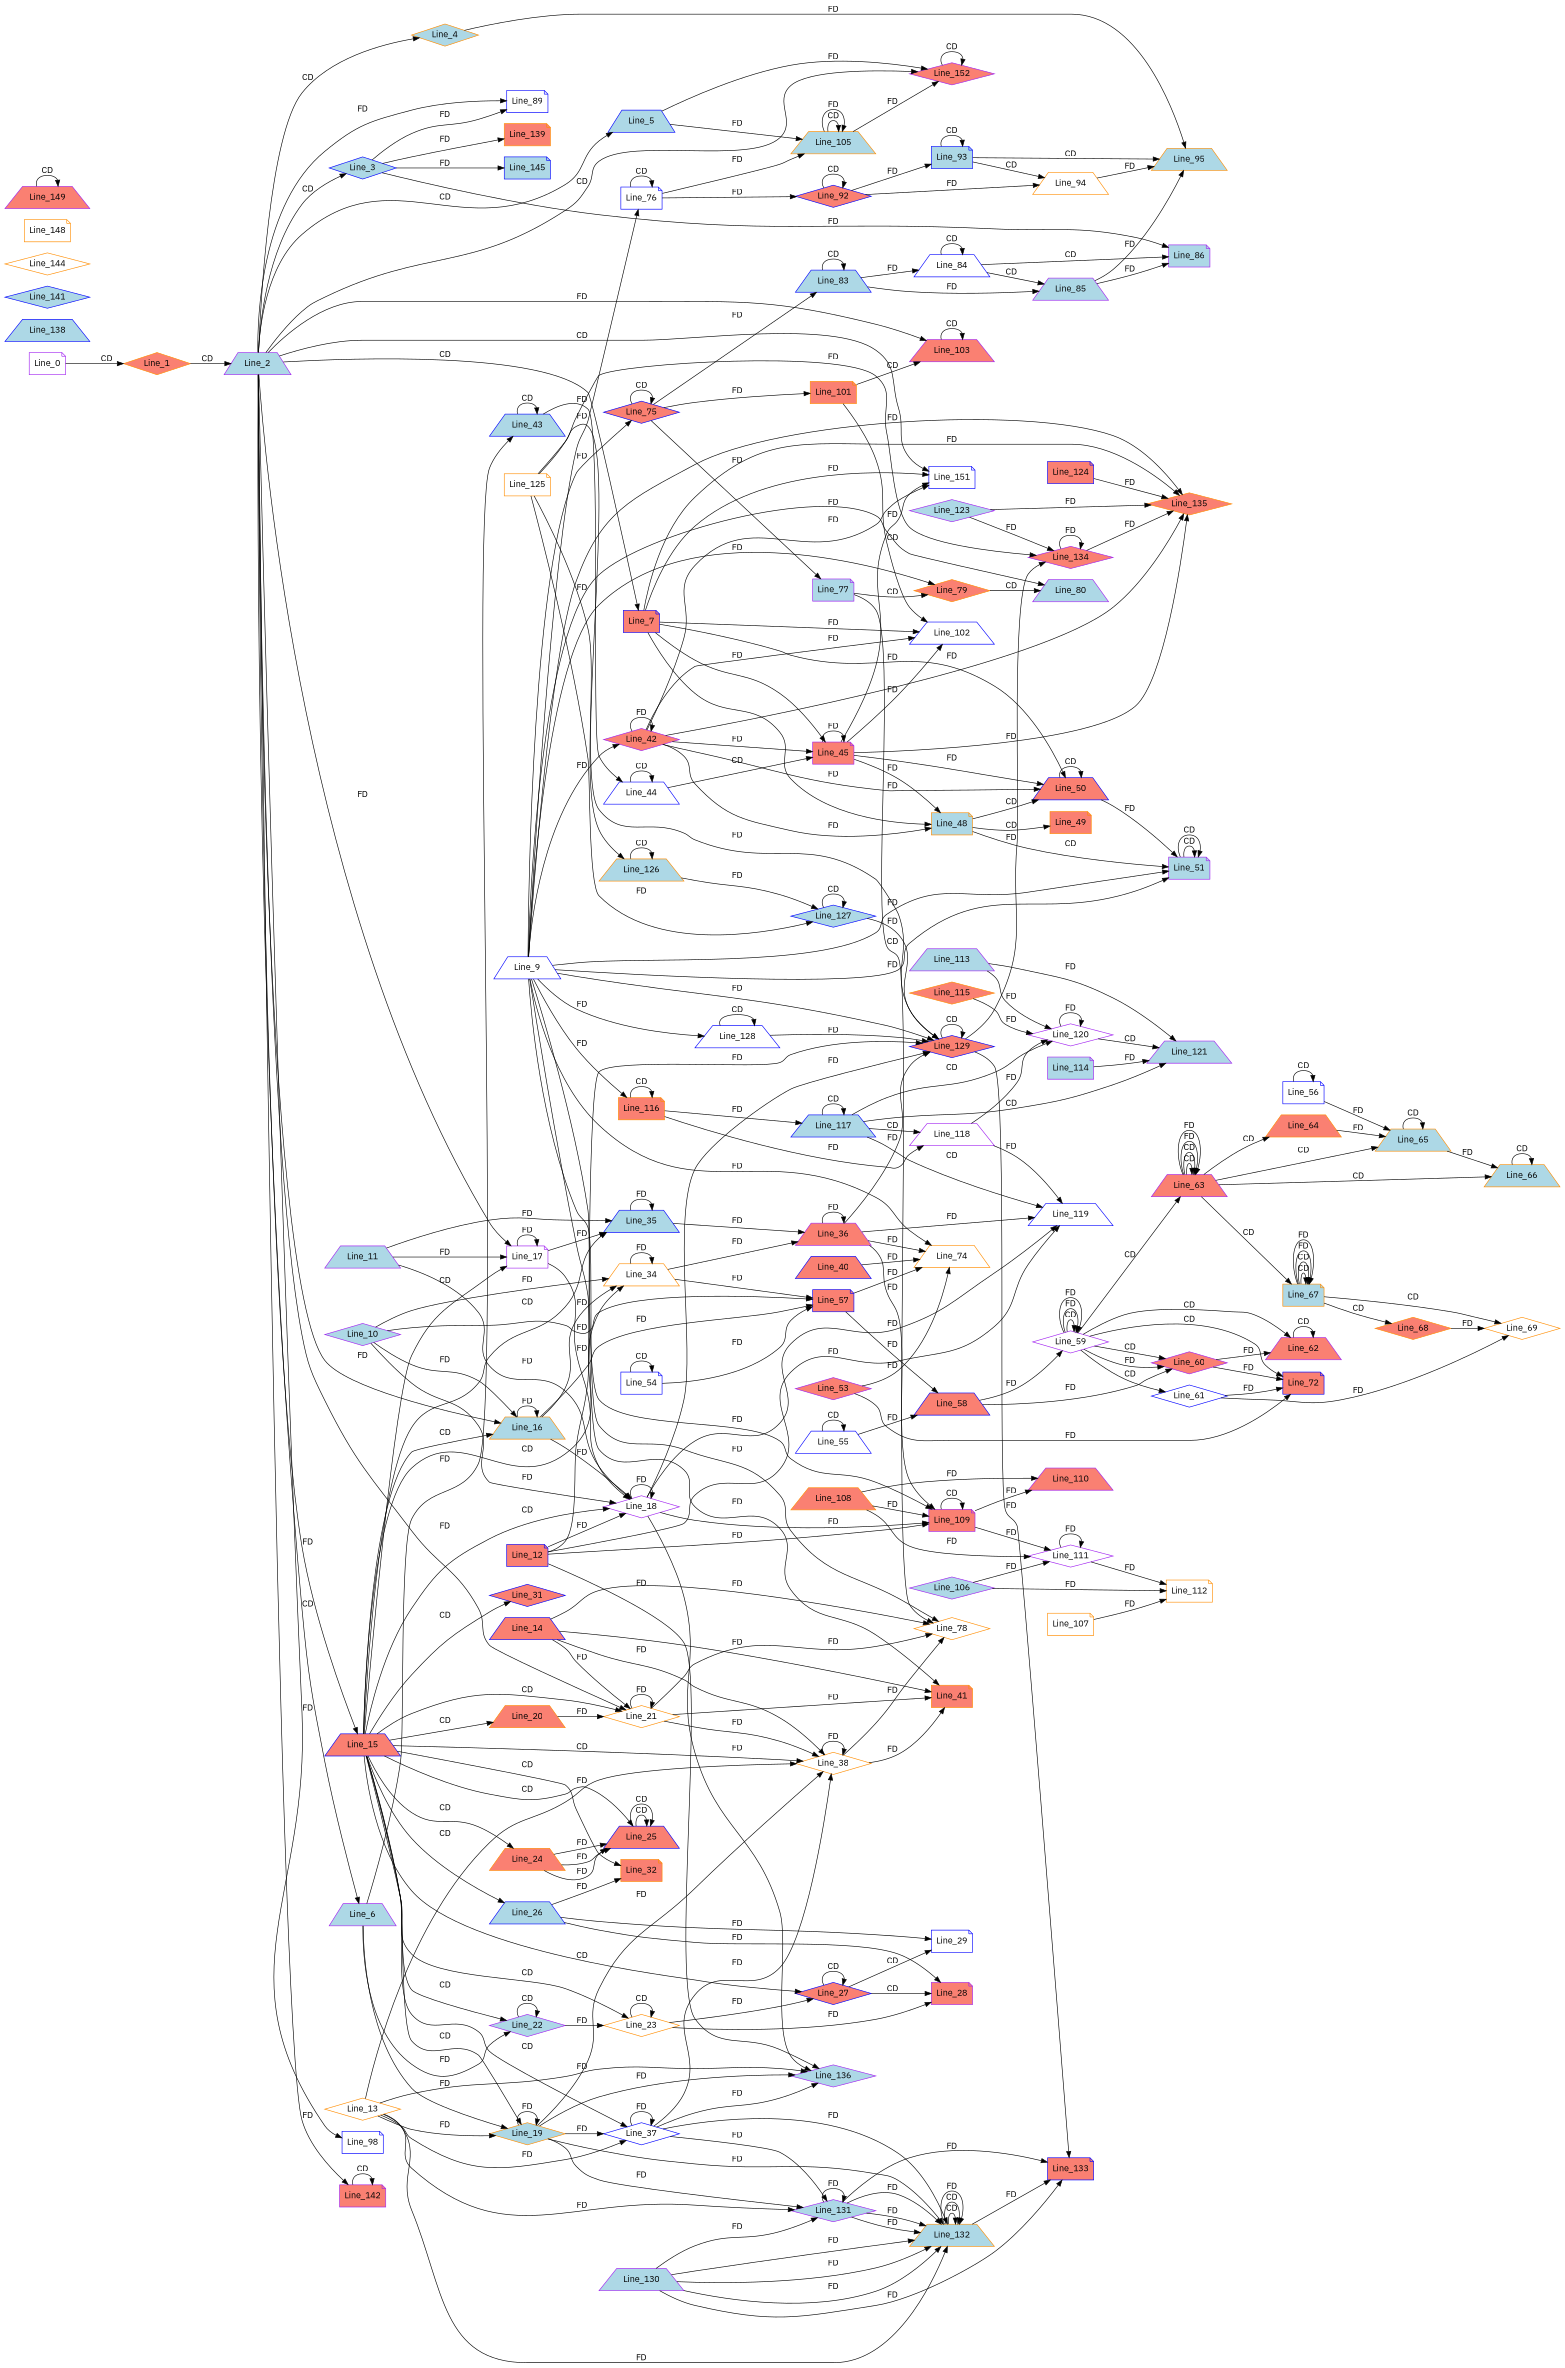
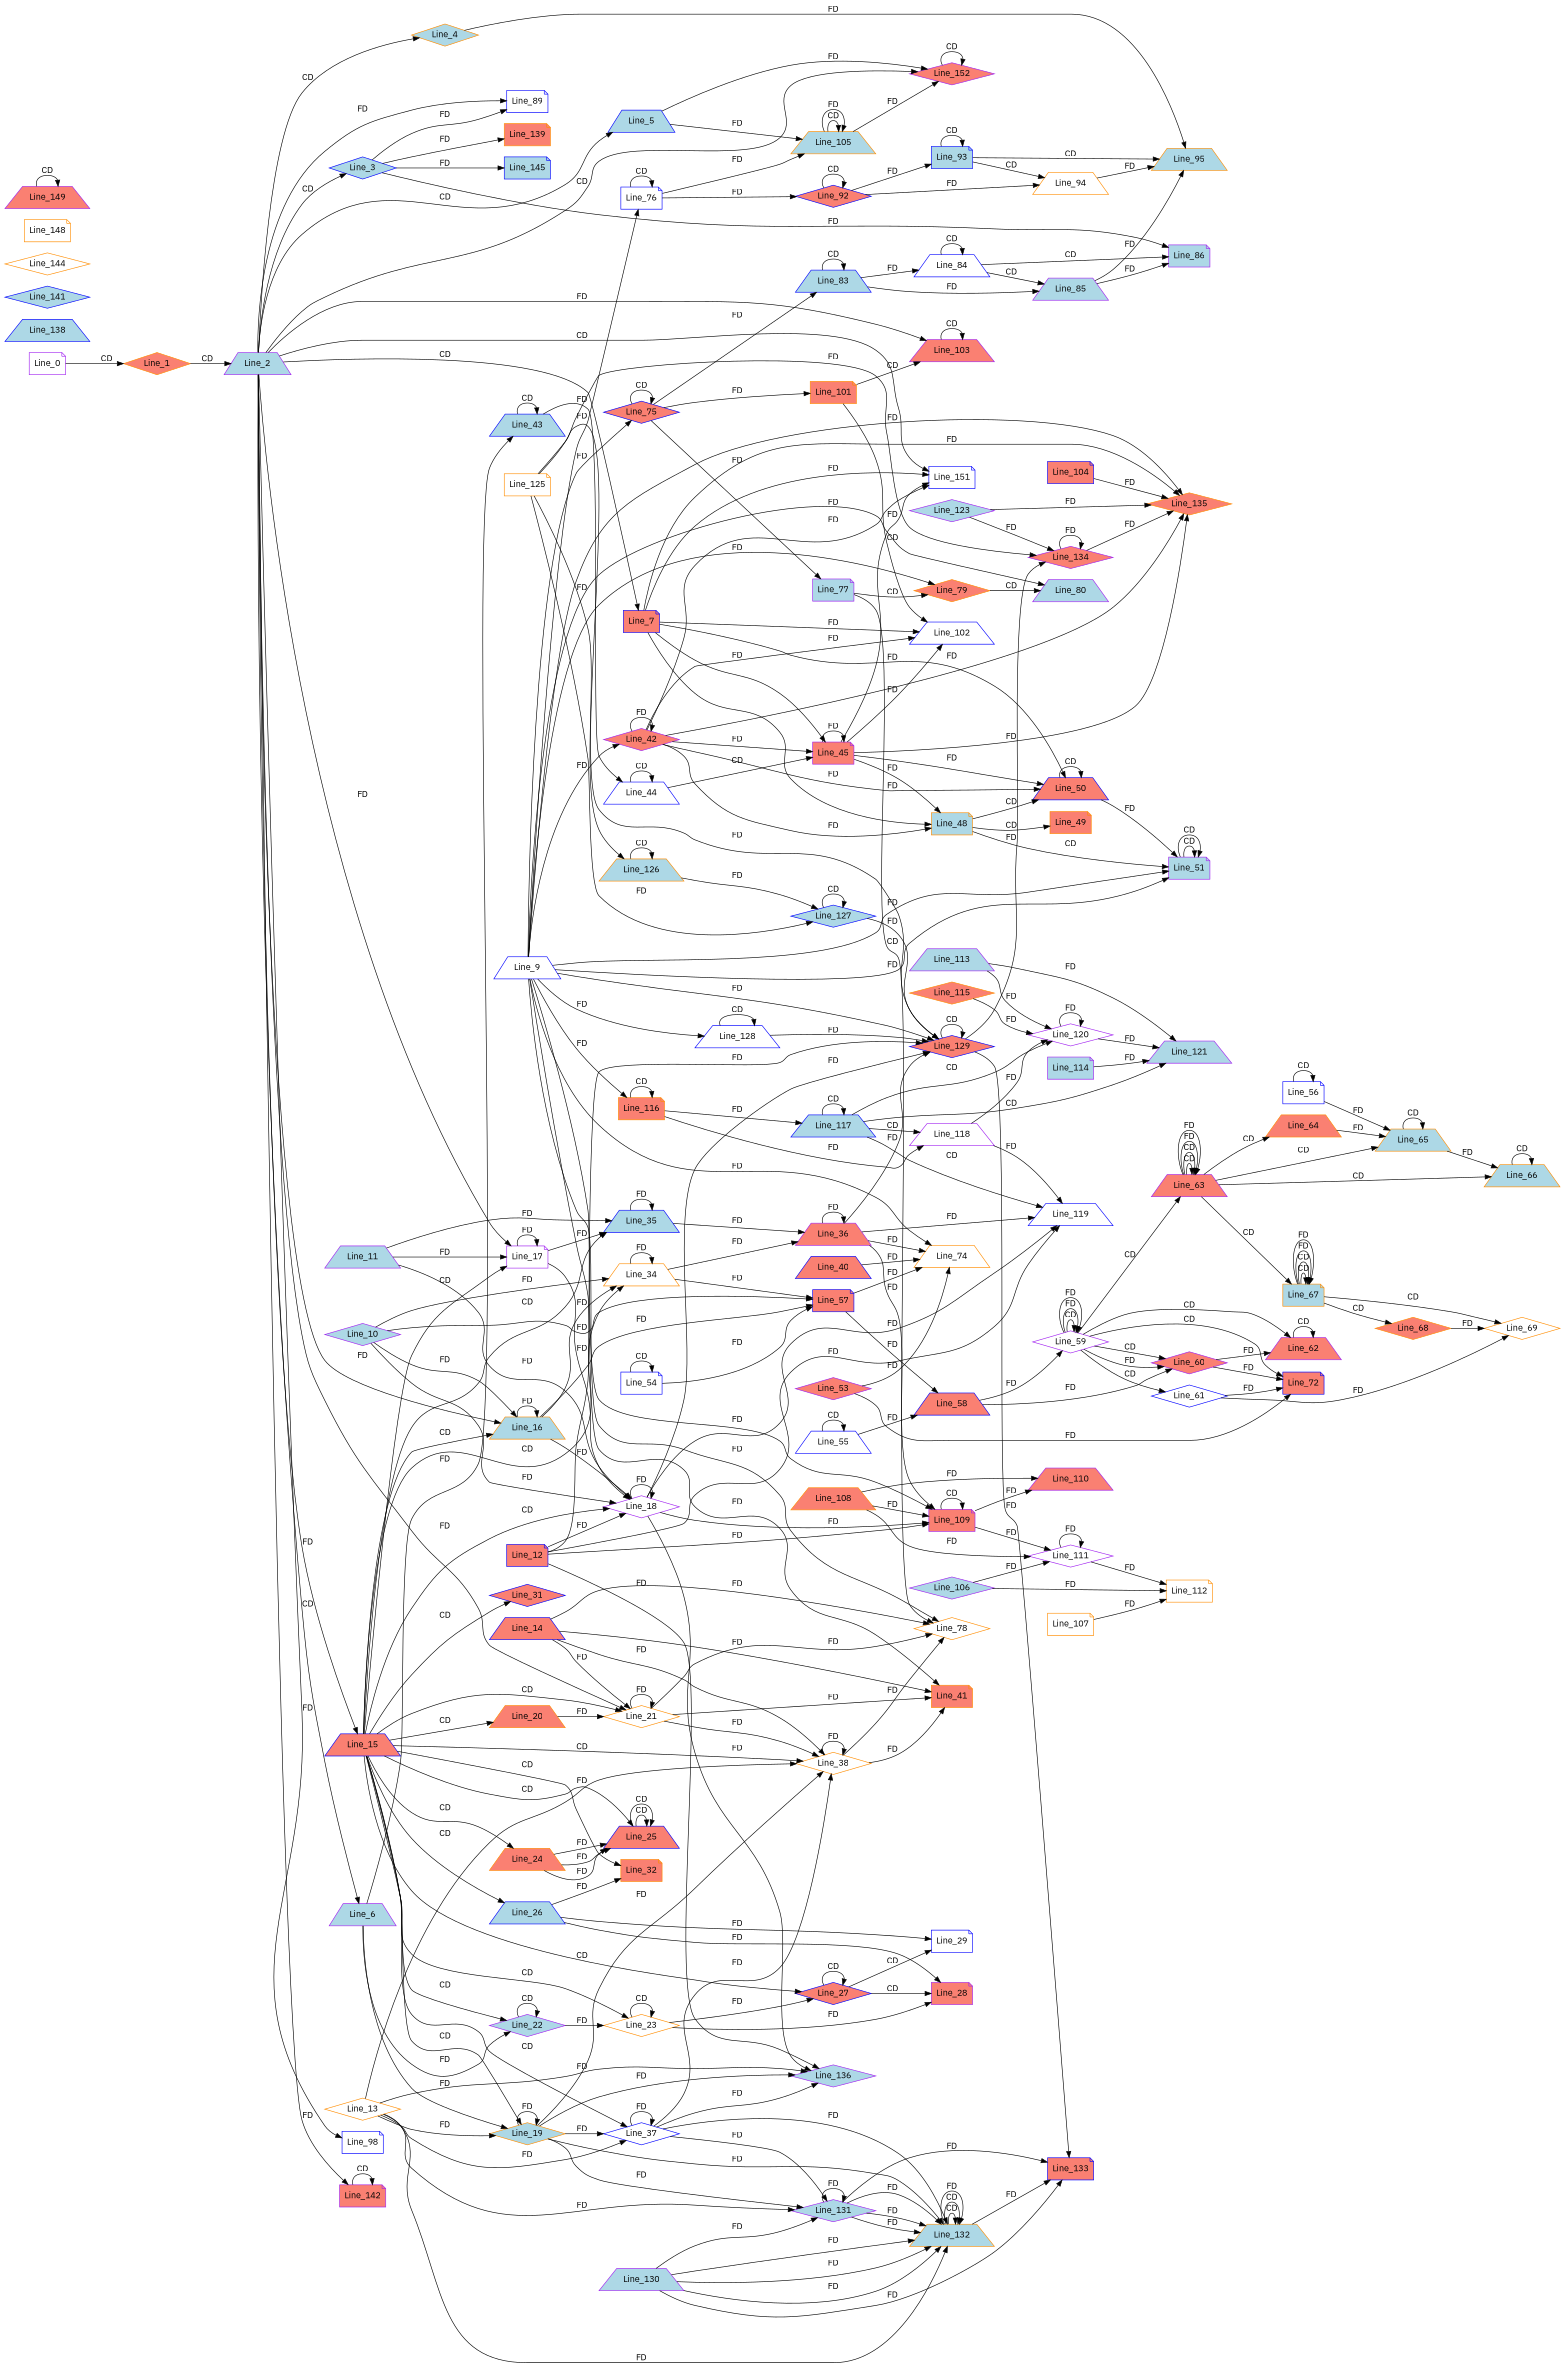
(1071, 473) -> (1071, 473)
(1130, 1039) -> (1130, 1039)
